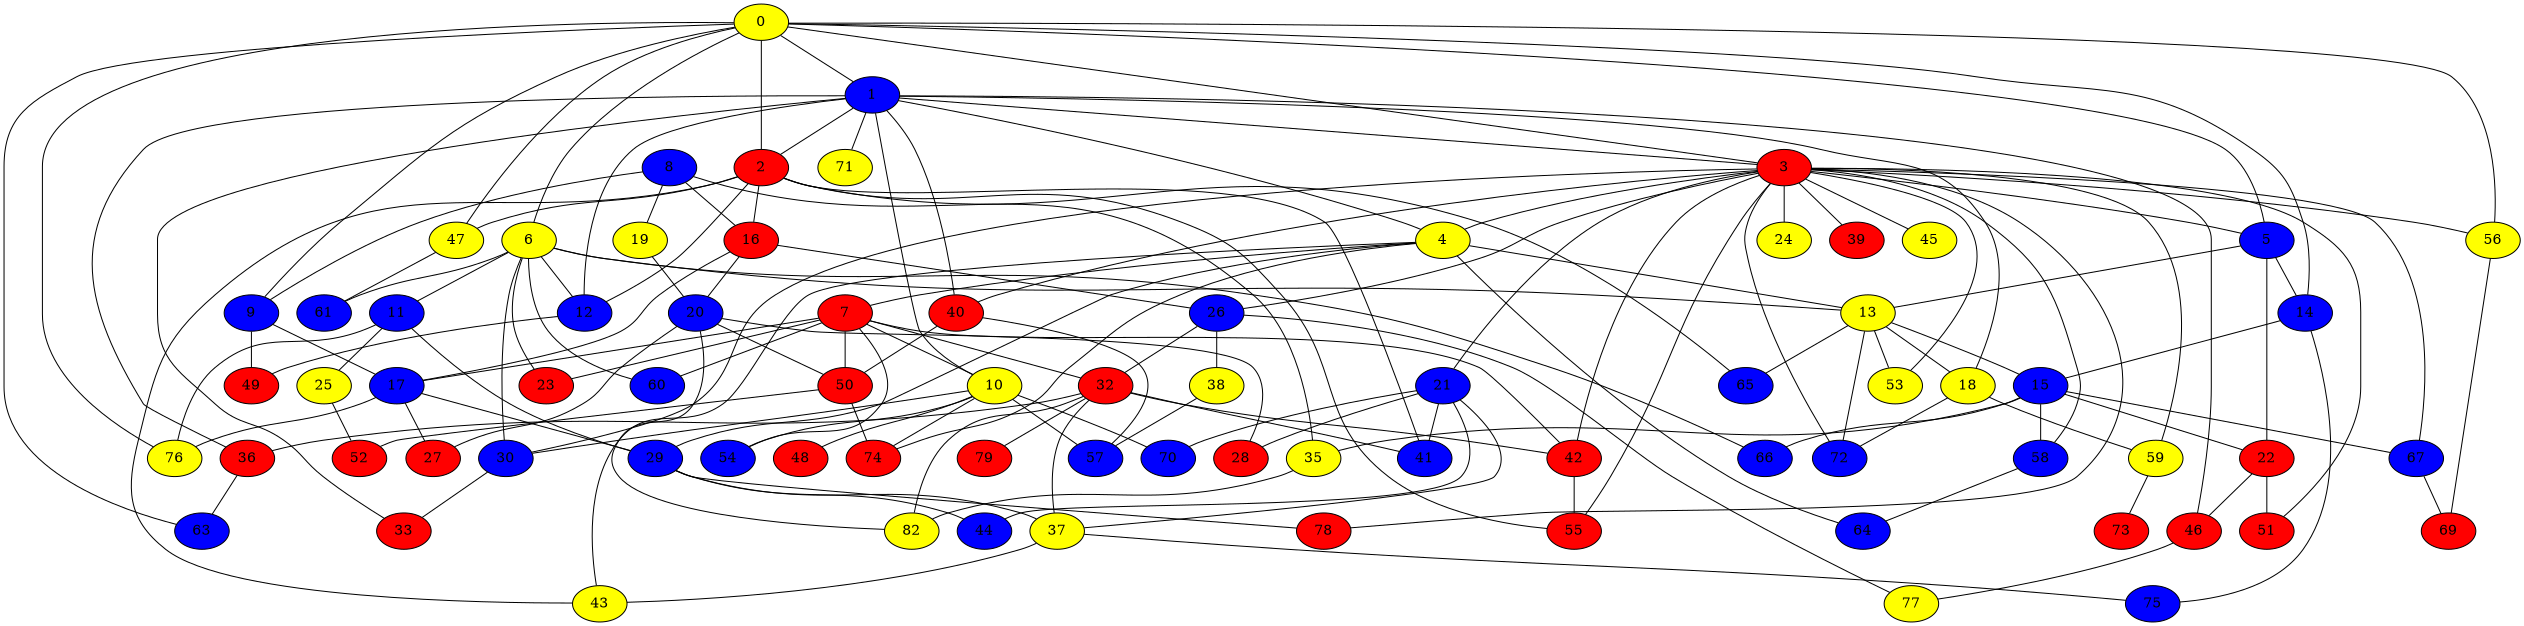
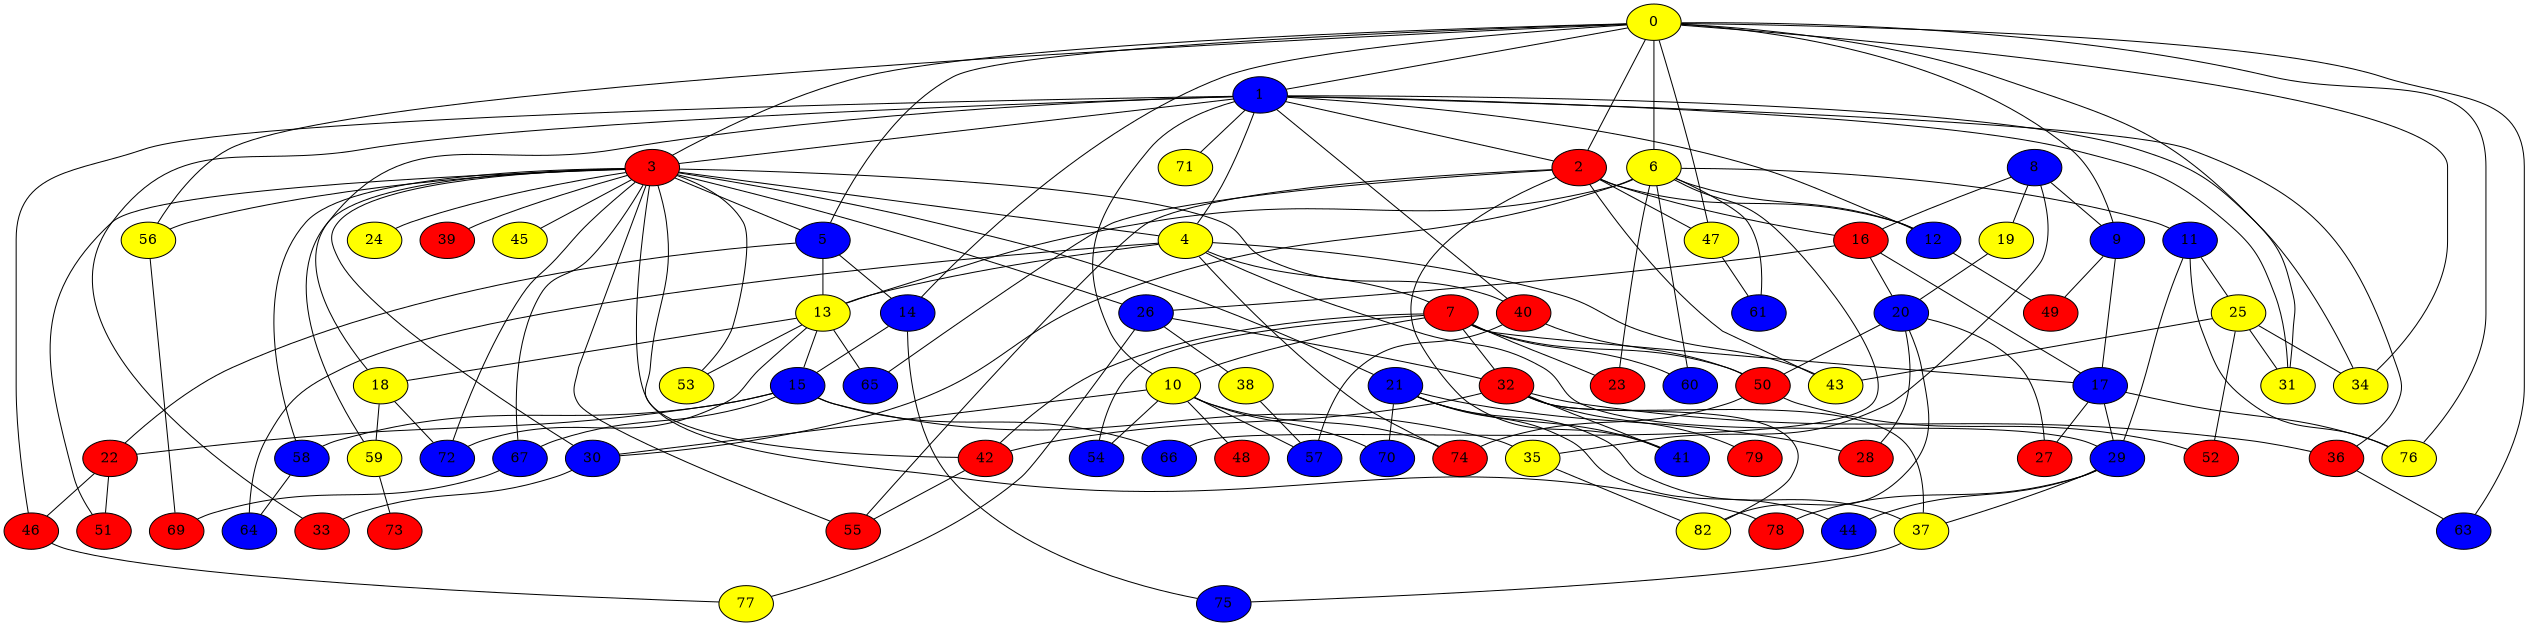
none -> (2288, 386)
none -> (2361, 386)
(834, 586) -> (2028, 351)
